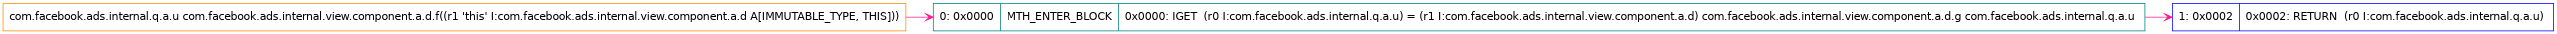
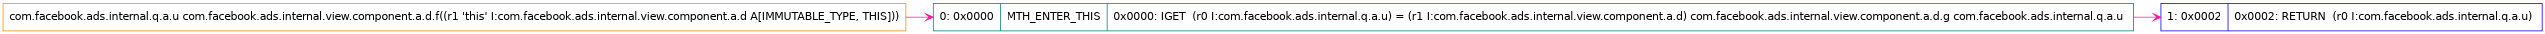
(1059, 17) -> (1054, 17)
